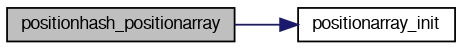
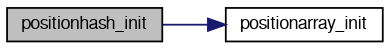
(121, 25) -> (85, 25)
